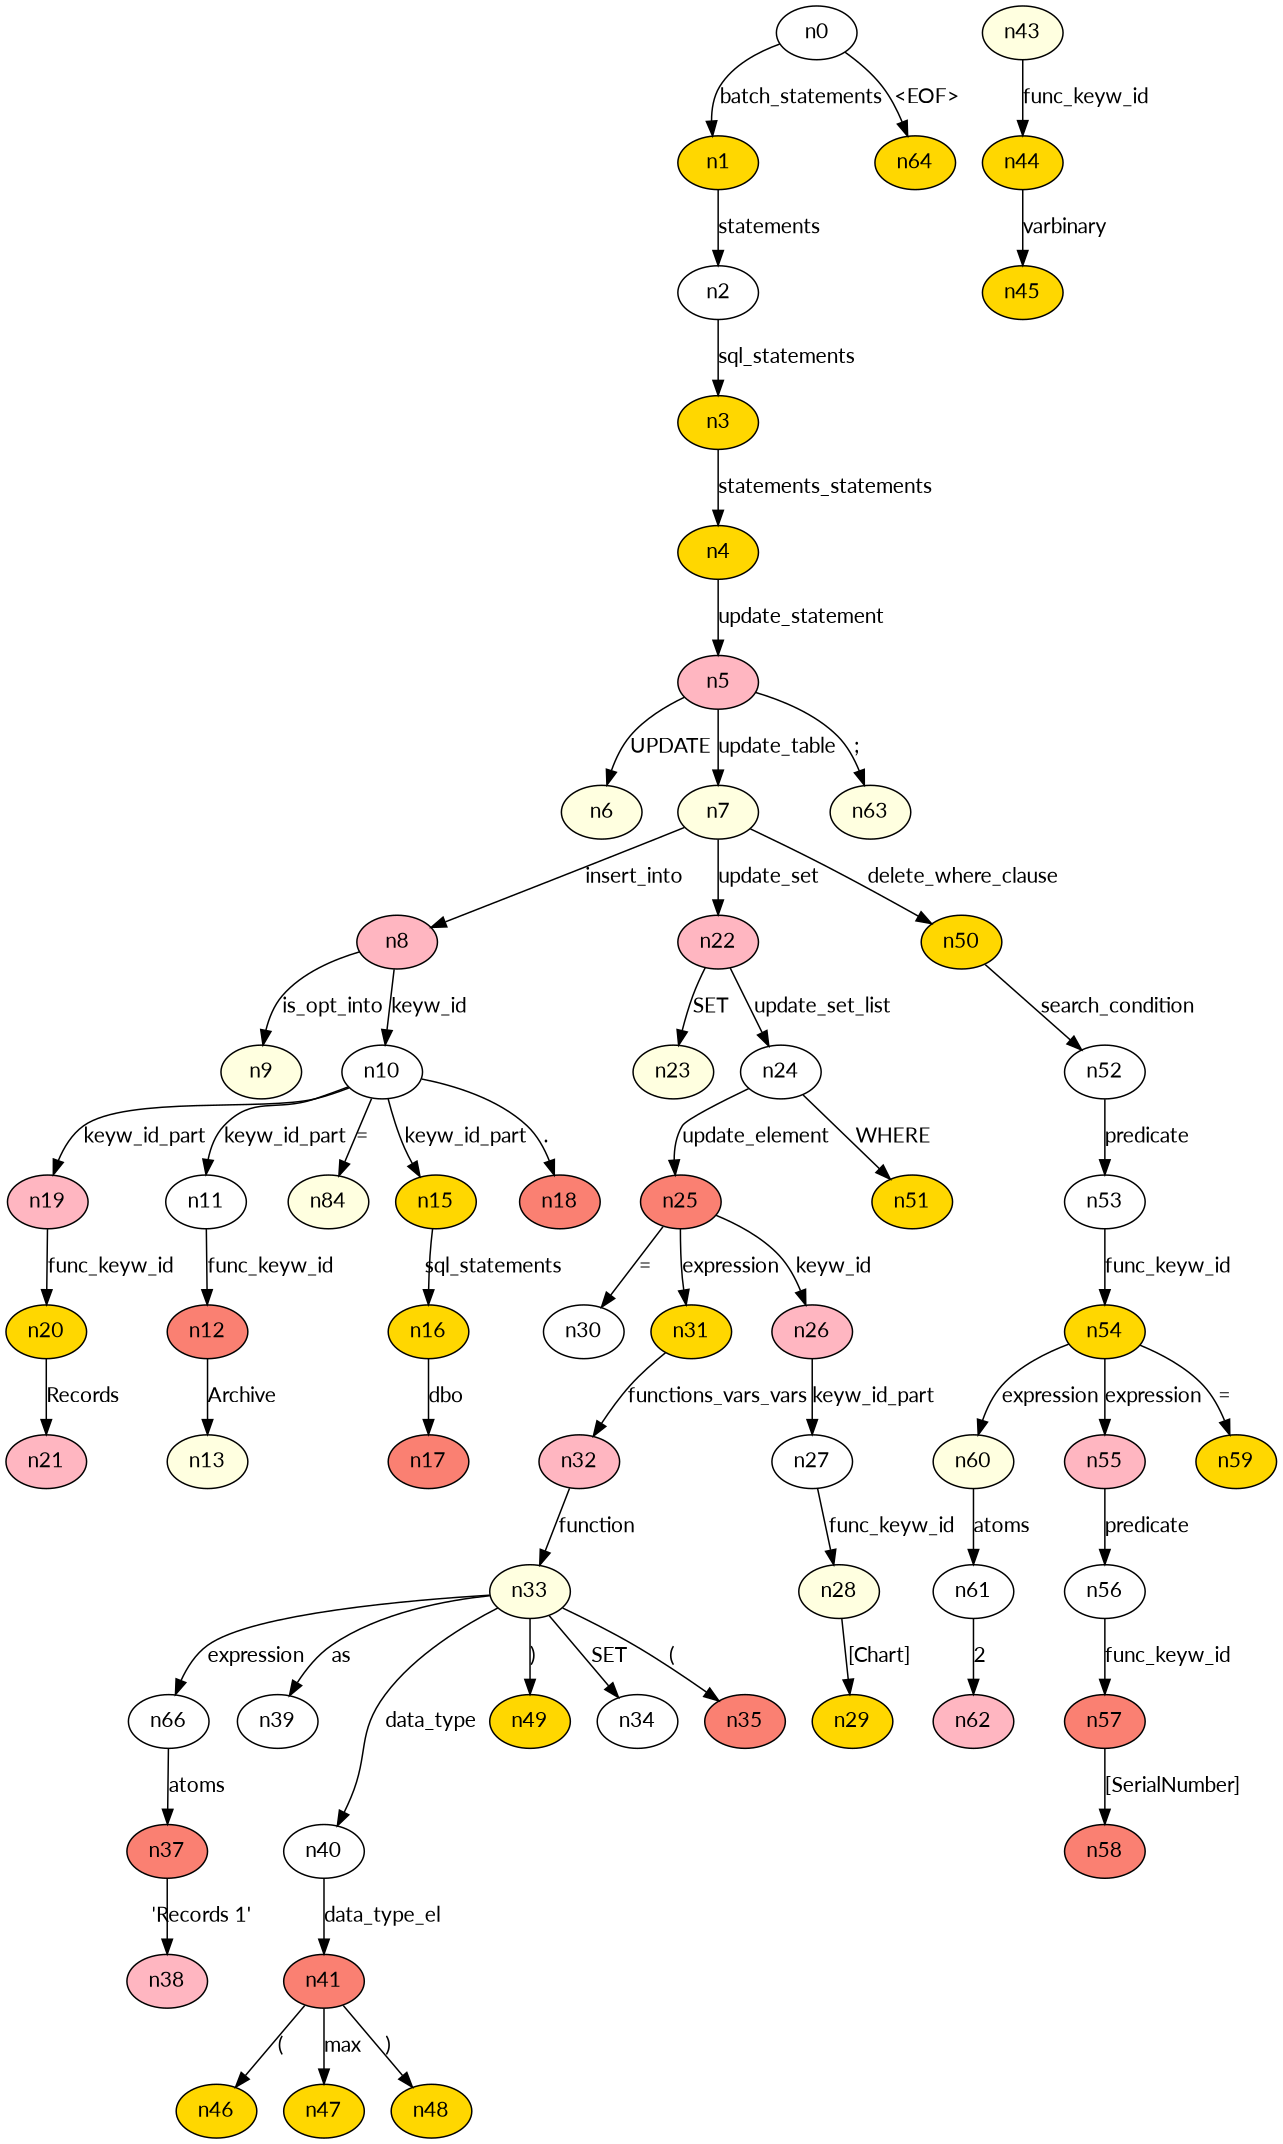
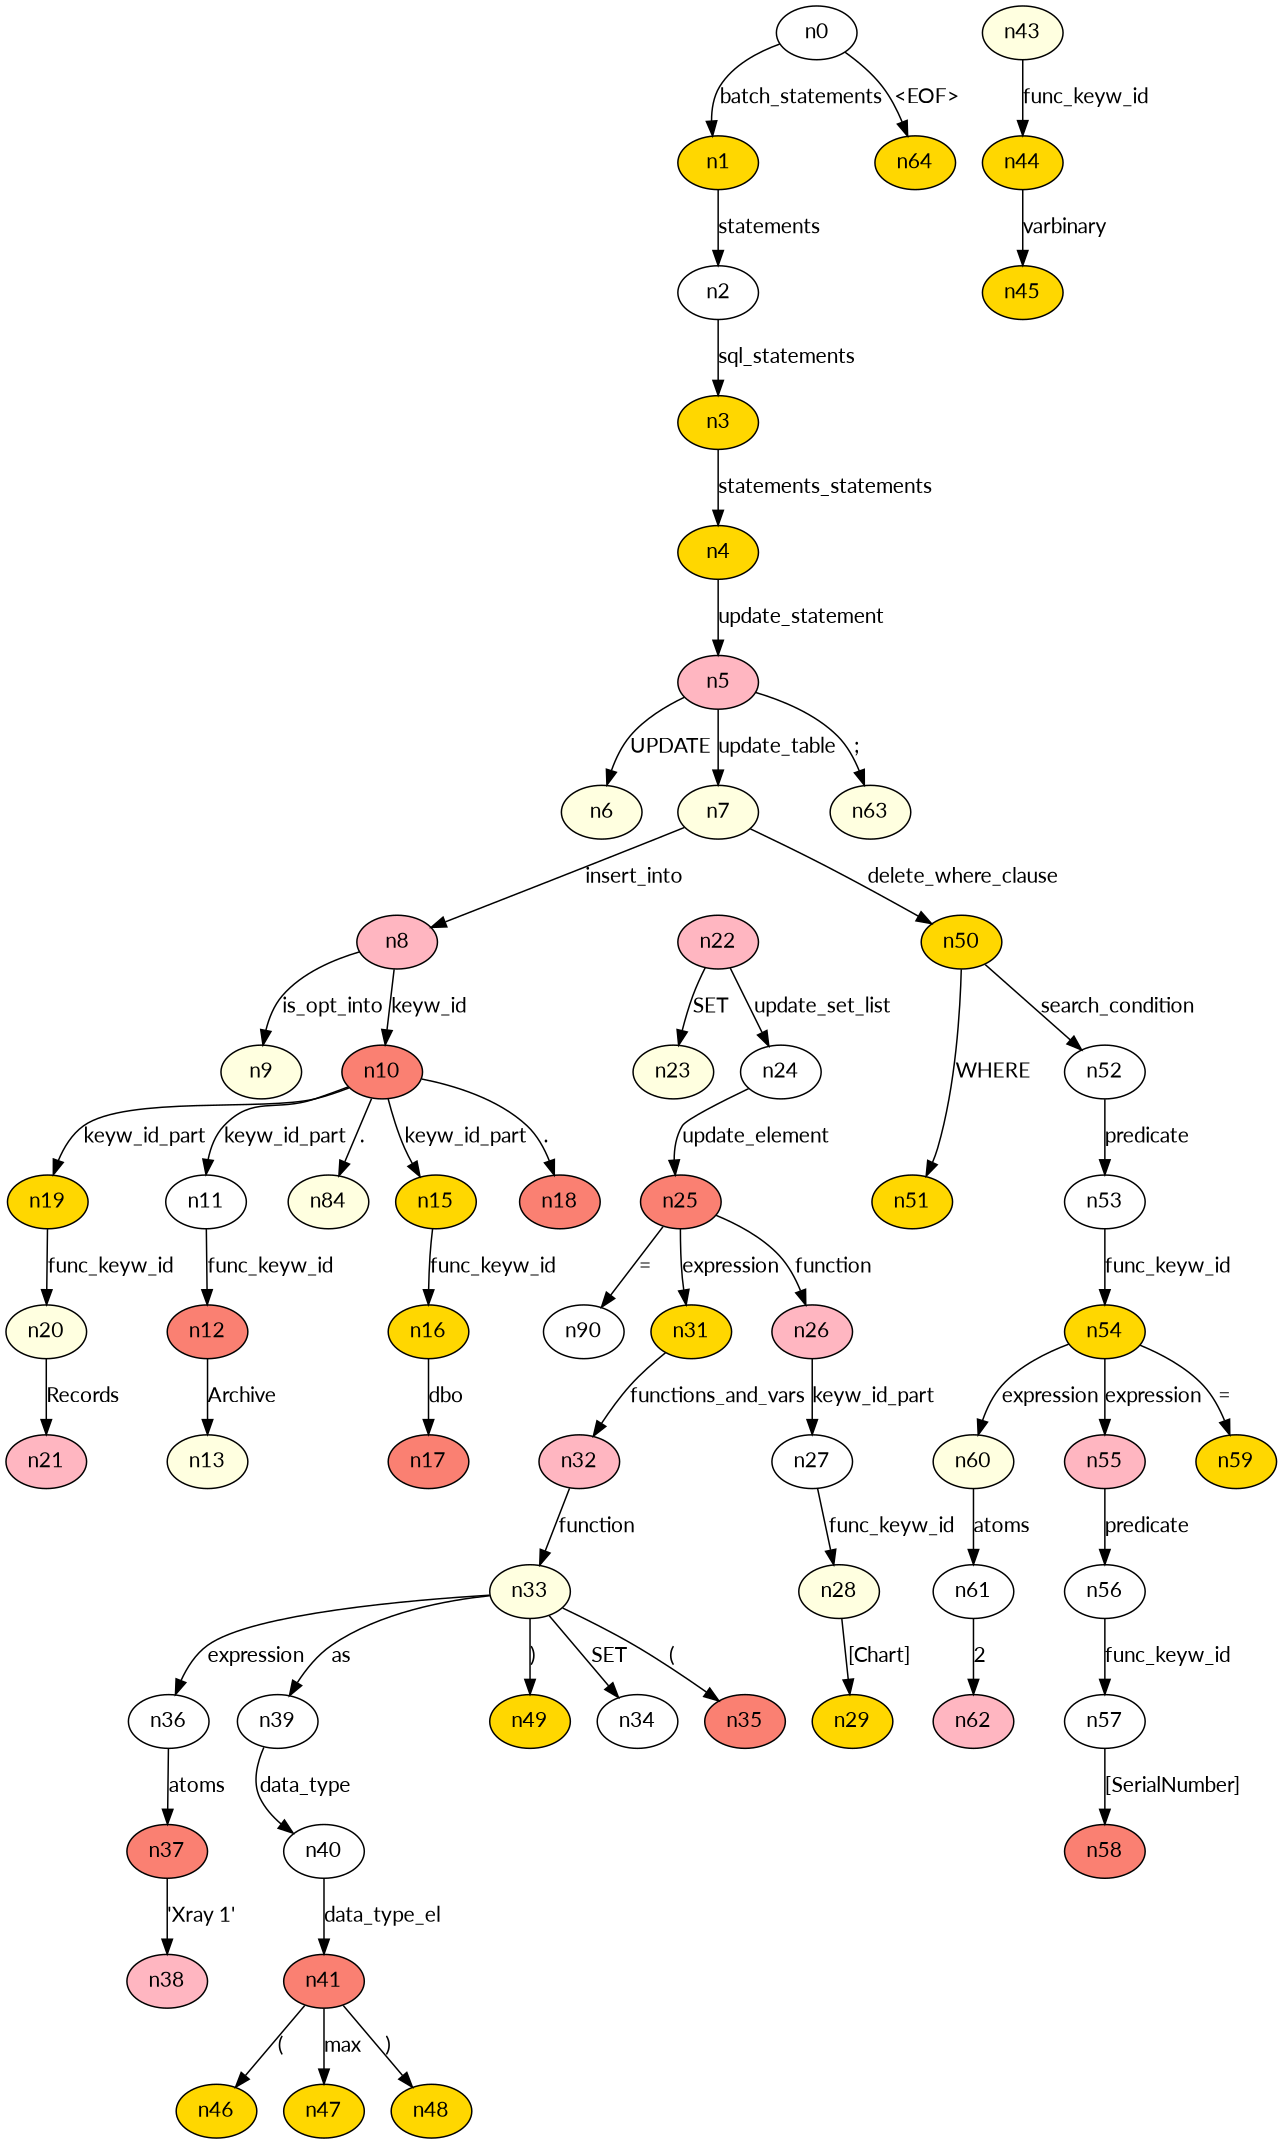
(718, 870) -> none
(382, 1072) -> (382, 1072)
(841, 1132) -> (954, 1067)
(363, 1137) -> (363, 1137)
(48, 1202) -> (48, 1202)
(493, 1267) -> (493, 1267)
(834, 1267) -> (834, 1267)
(46, 1332) -> (46, 1332)
(584, 1332) -> (584, 1332)
(718, 1397) -> (718, 1397)
(391, 1688) -> (257, 1789)
(169, 1721) -> (169, 1721)
(1105, 1721) -> (1105, 1721)
(202, 1916) -> (202, 1916)
